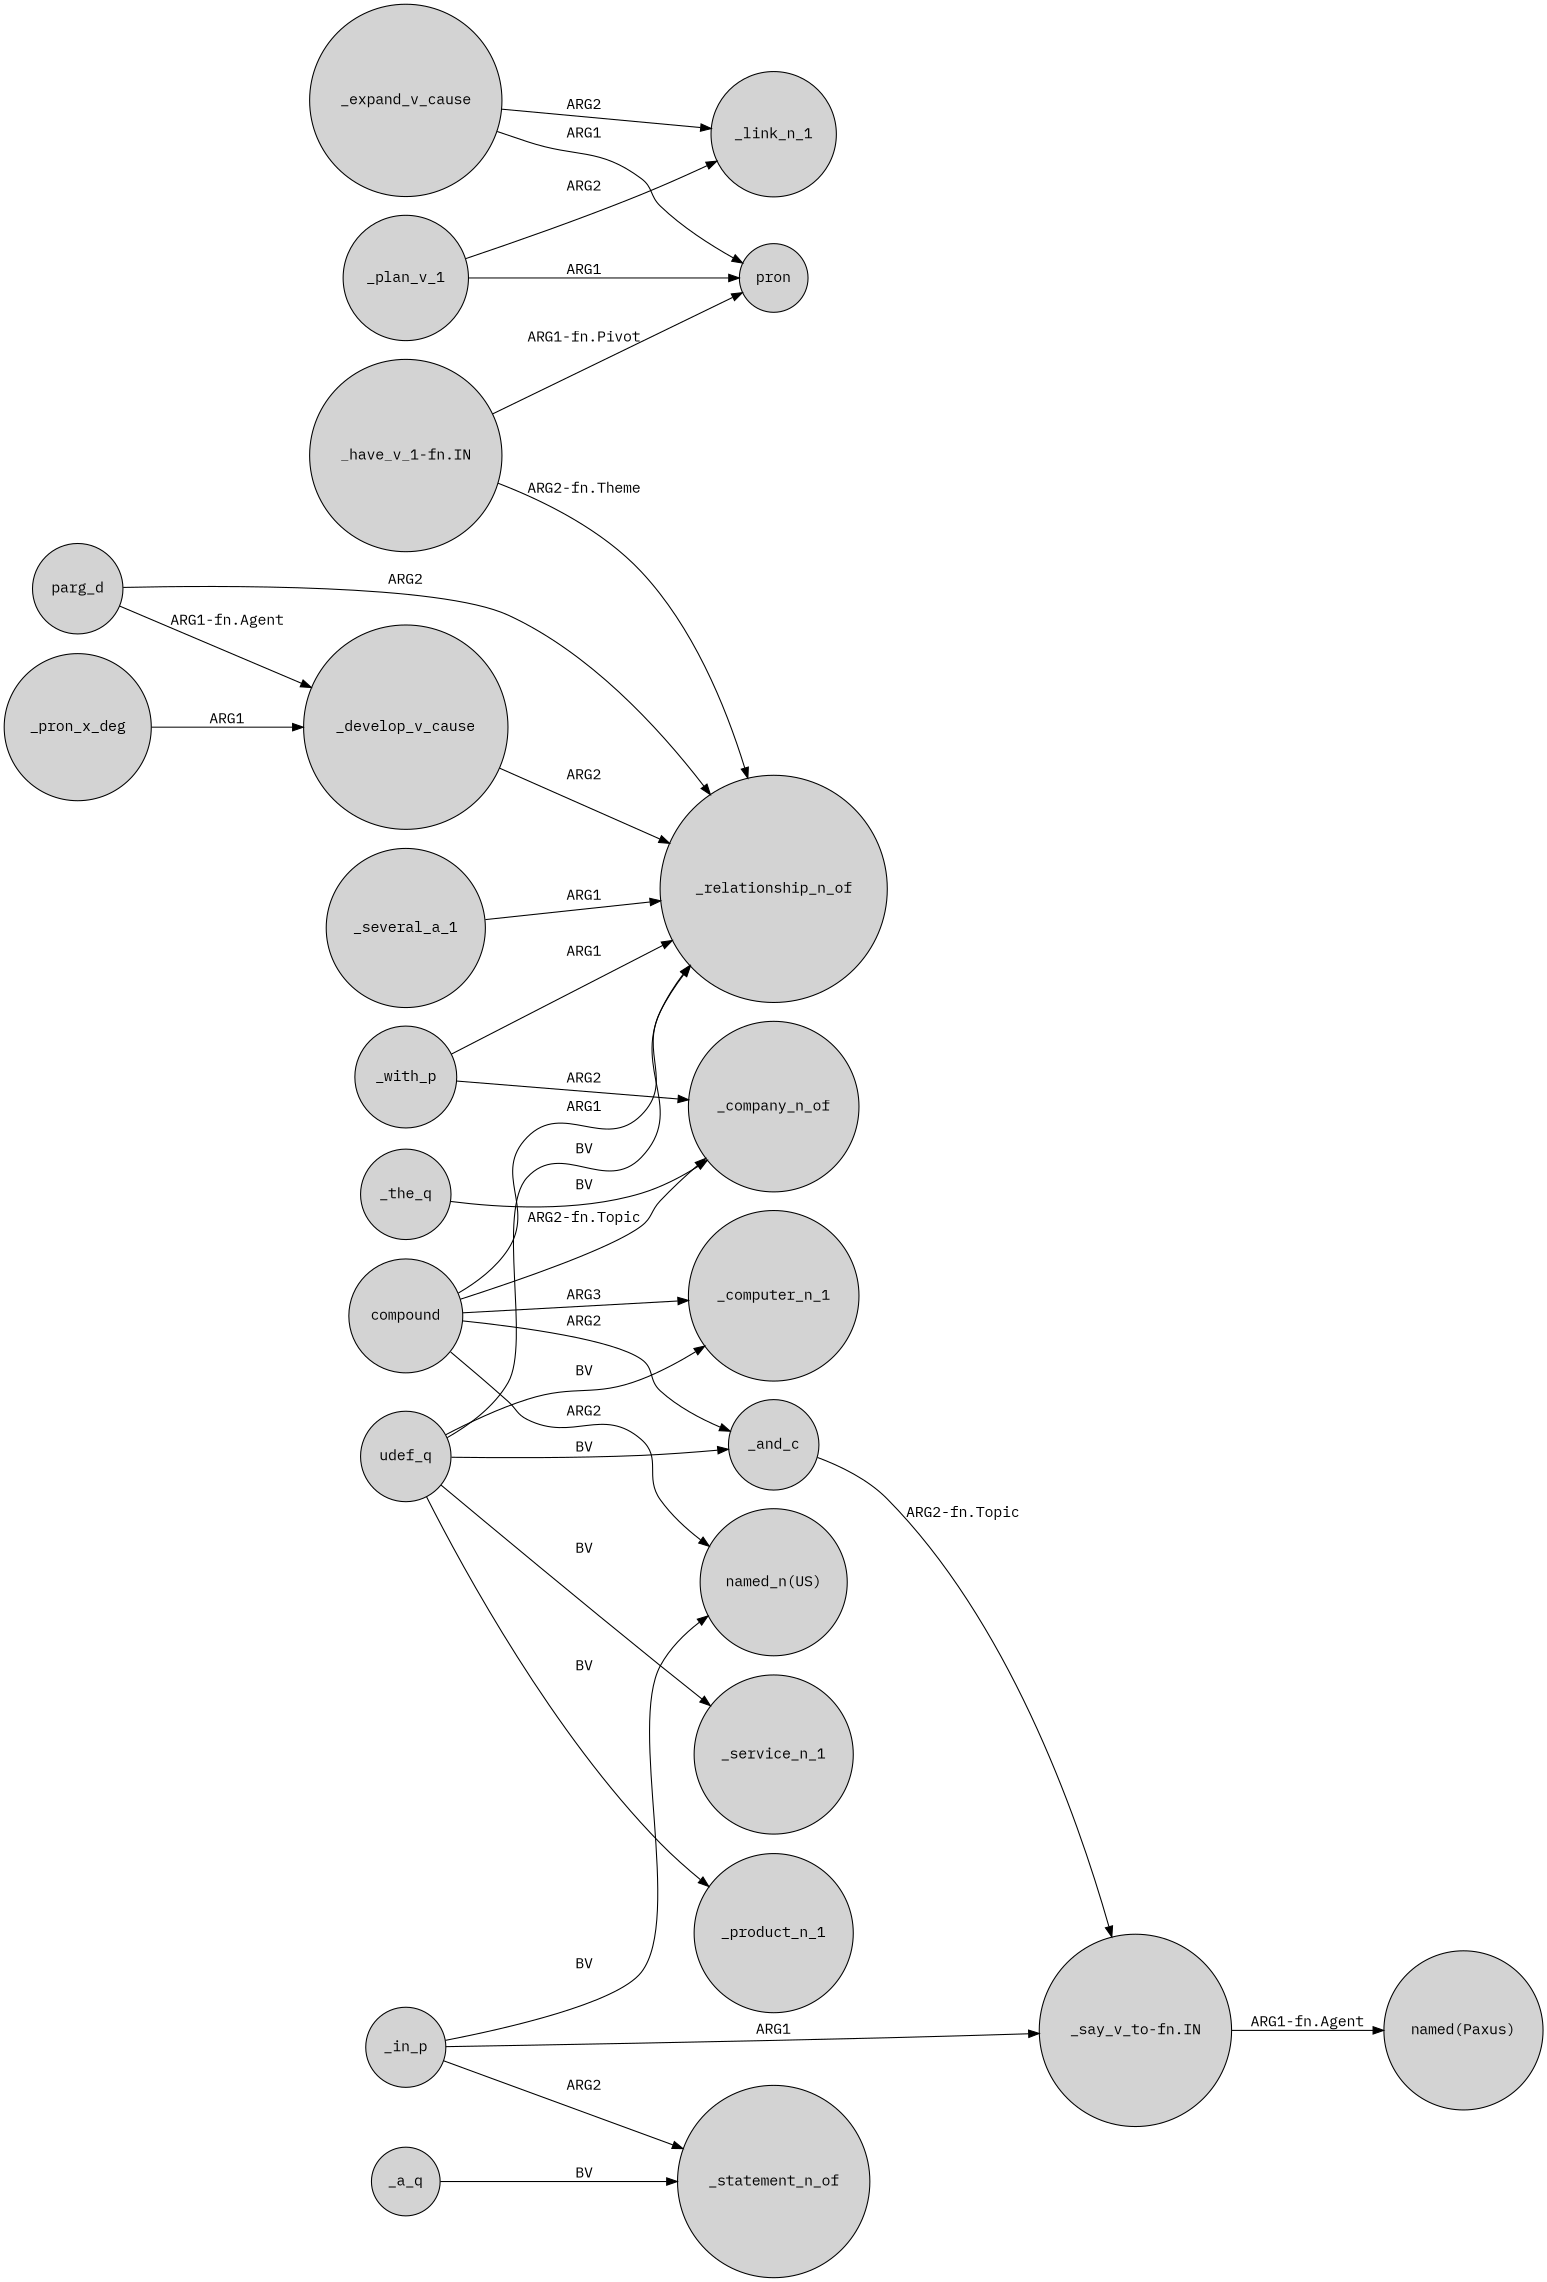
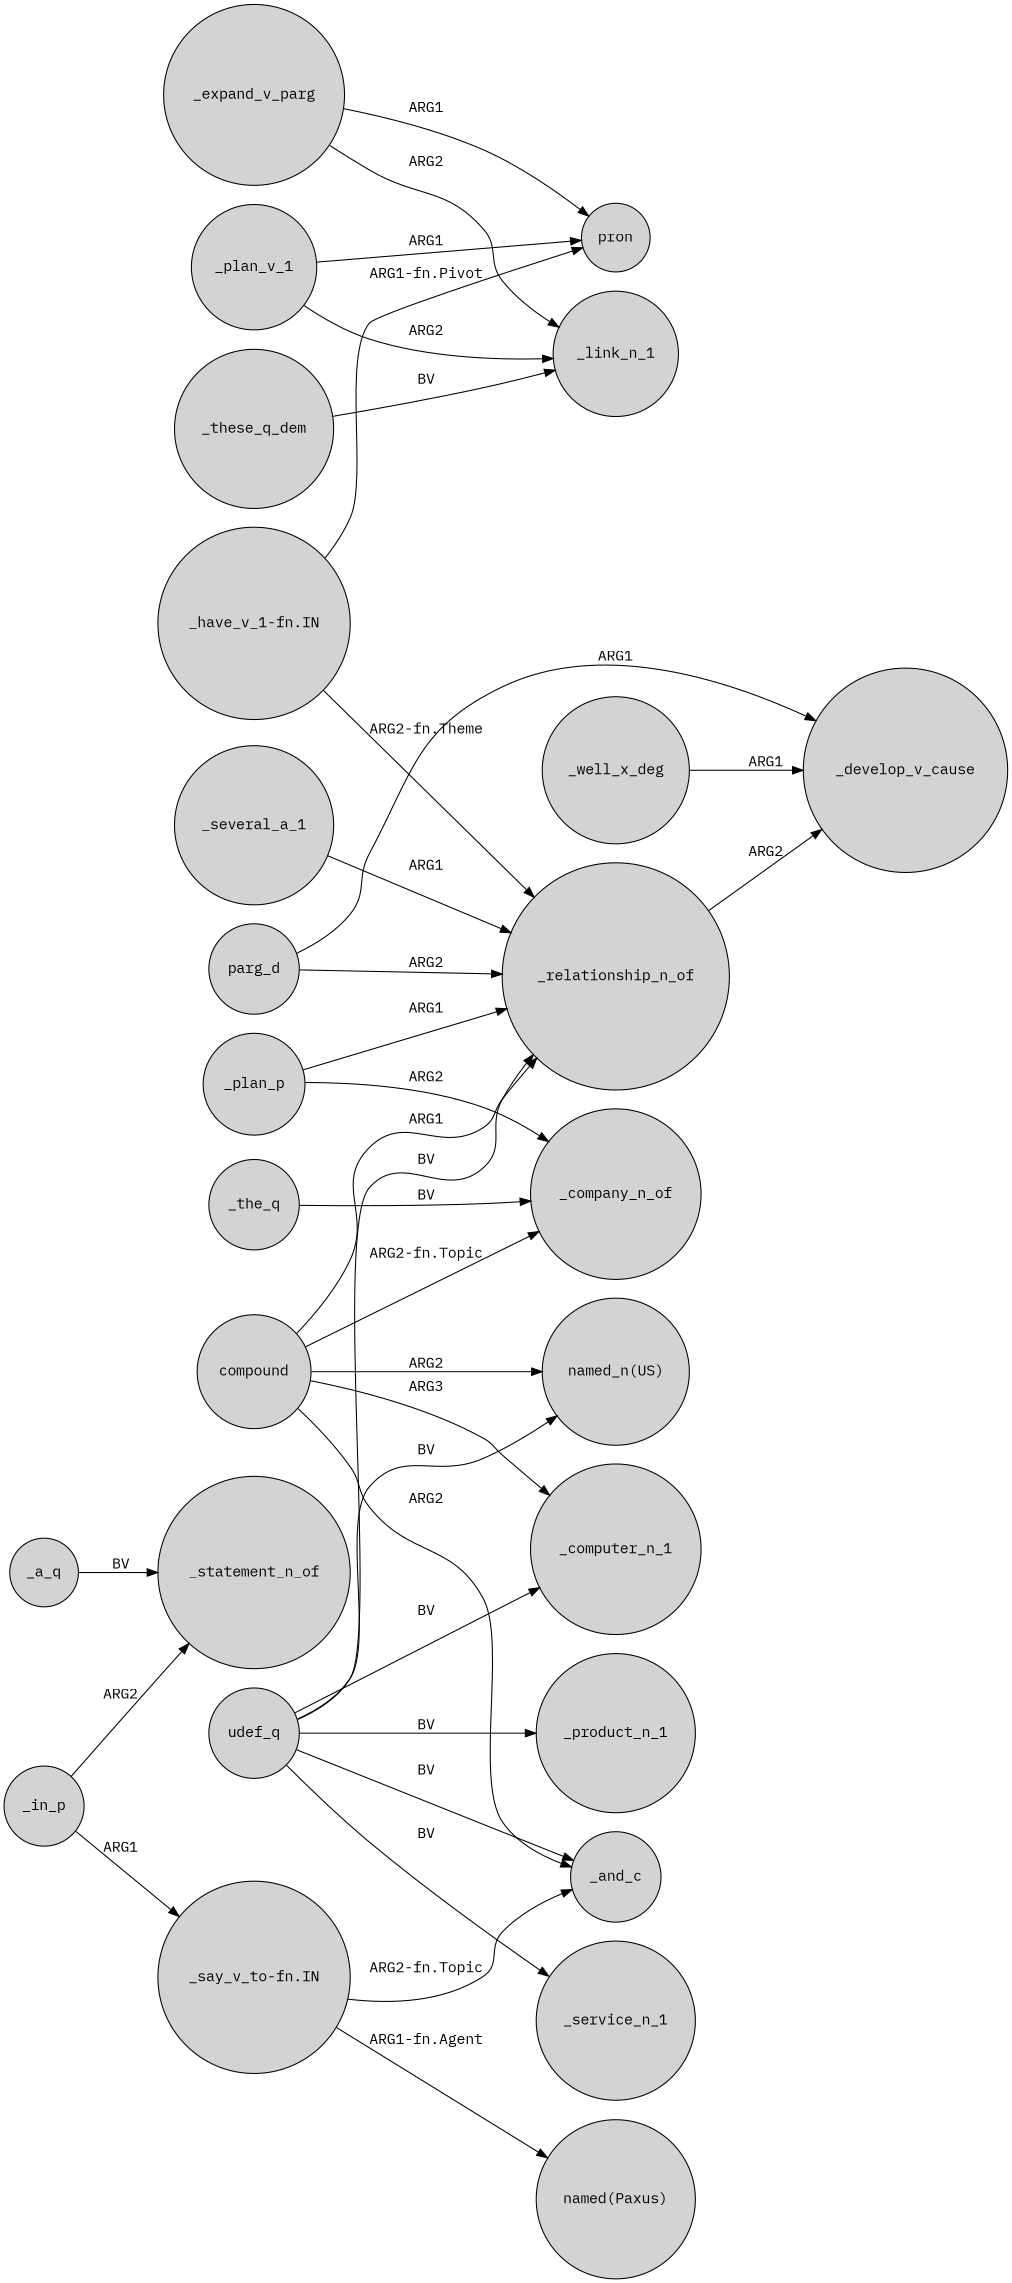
(406, 100) -> (254, 95)
none -> (254, 429)
(227, 621) -> (616, 657)
(78, 727) -> (616, 770)
(580, 804) -> (761, 873)
(406, 1077) -> (254, 1084)
(1004, 1663) -> (475, 1981)
(657, 1895) -> (370, 1486)
